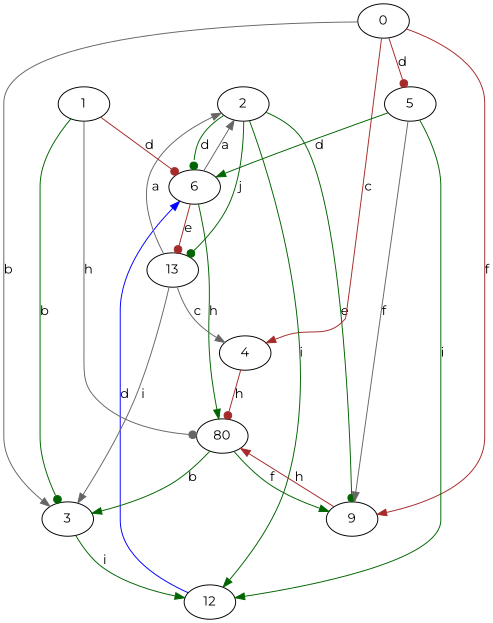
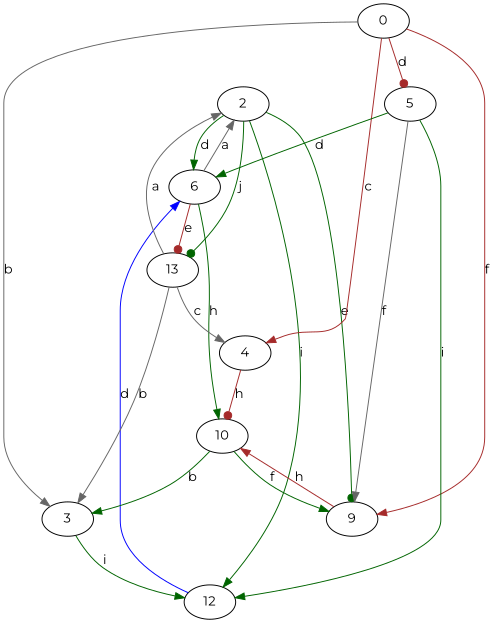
(84, 104) -> none
(203, 134) -> (203, 134)
(143, 395) -> (143, 395)
(222, 436) -> (222, 436)
